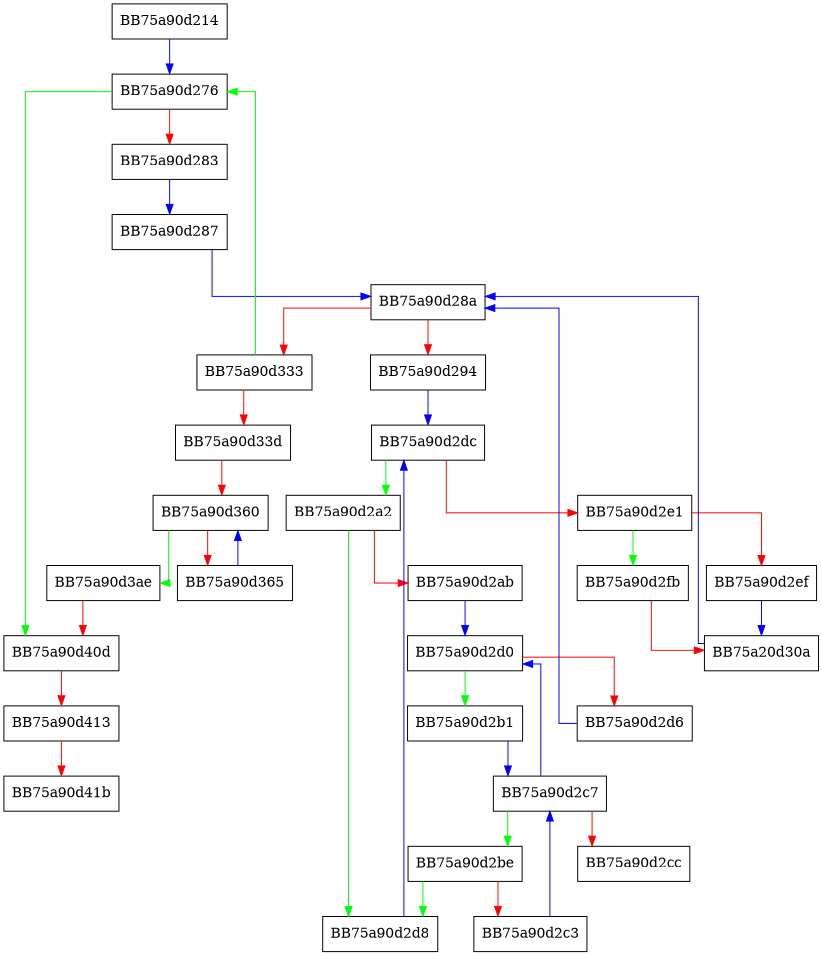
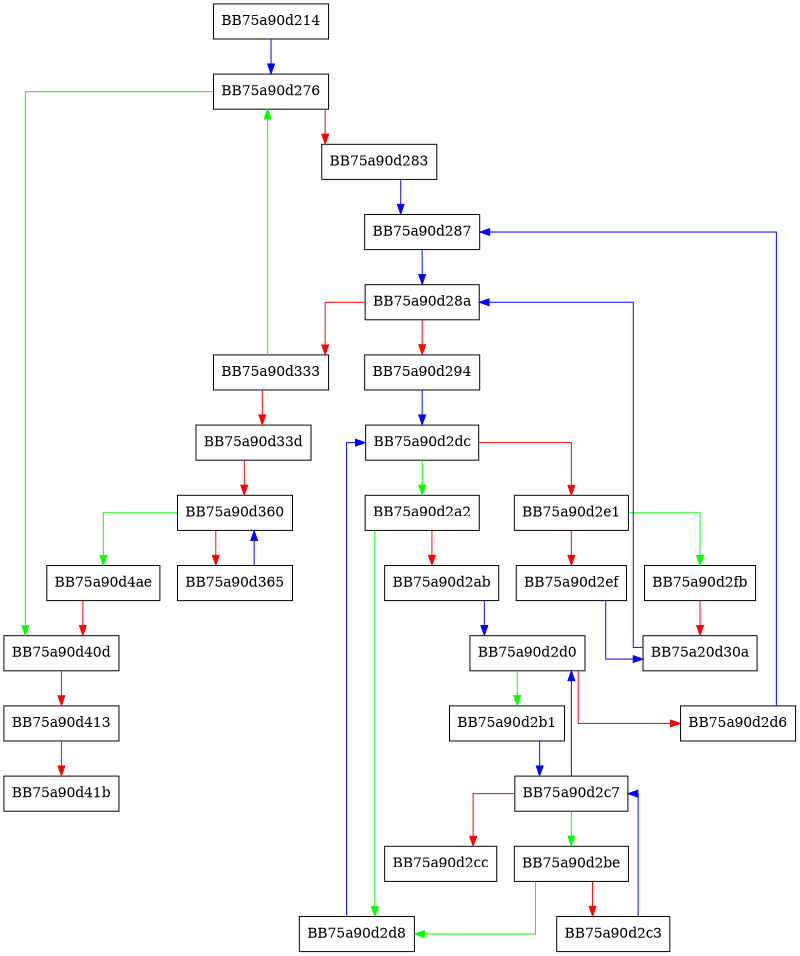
(559, 493) -> (776, 325)
(103, 583) -> (103, 583)
